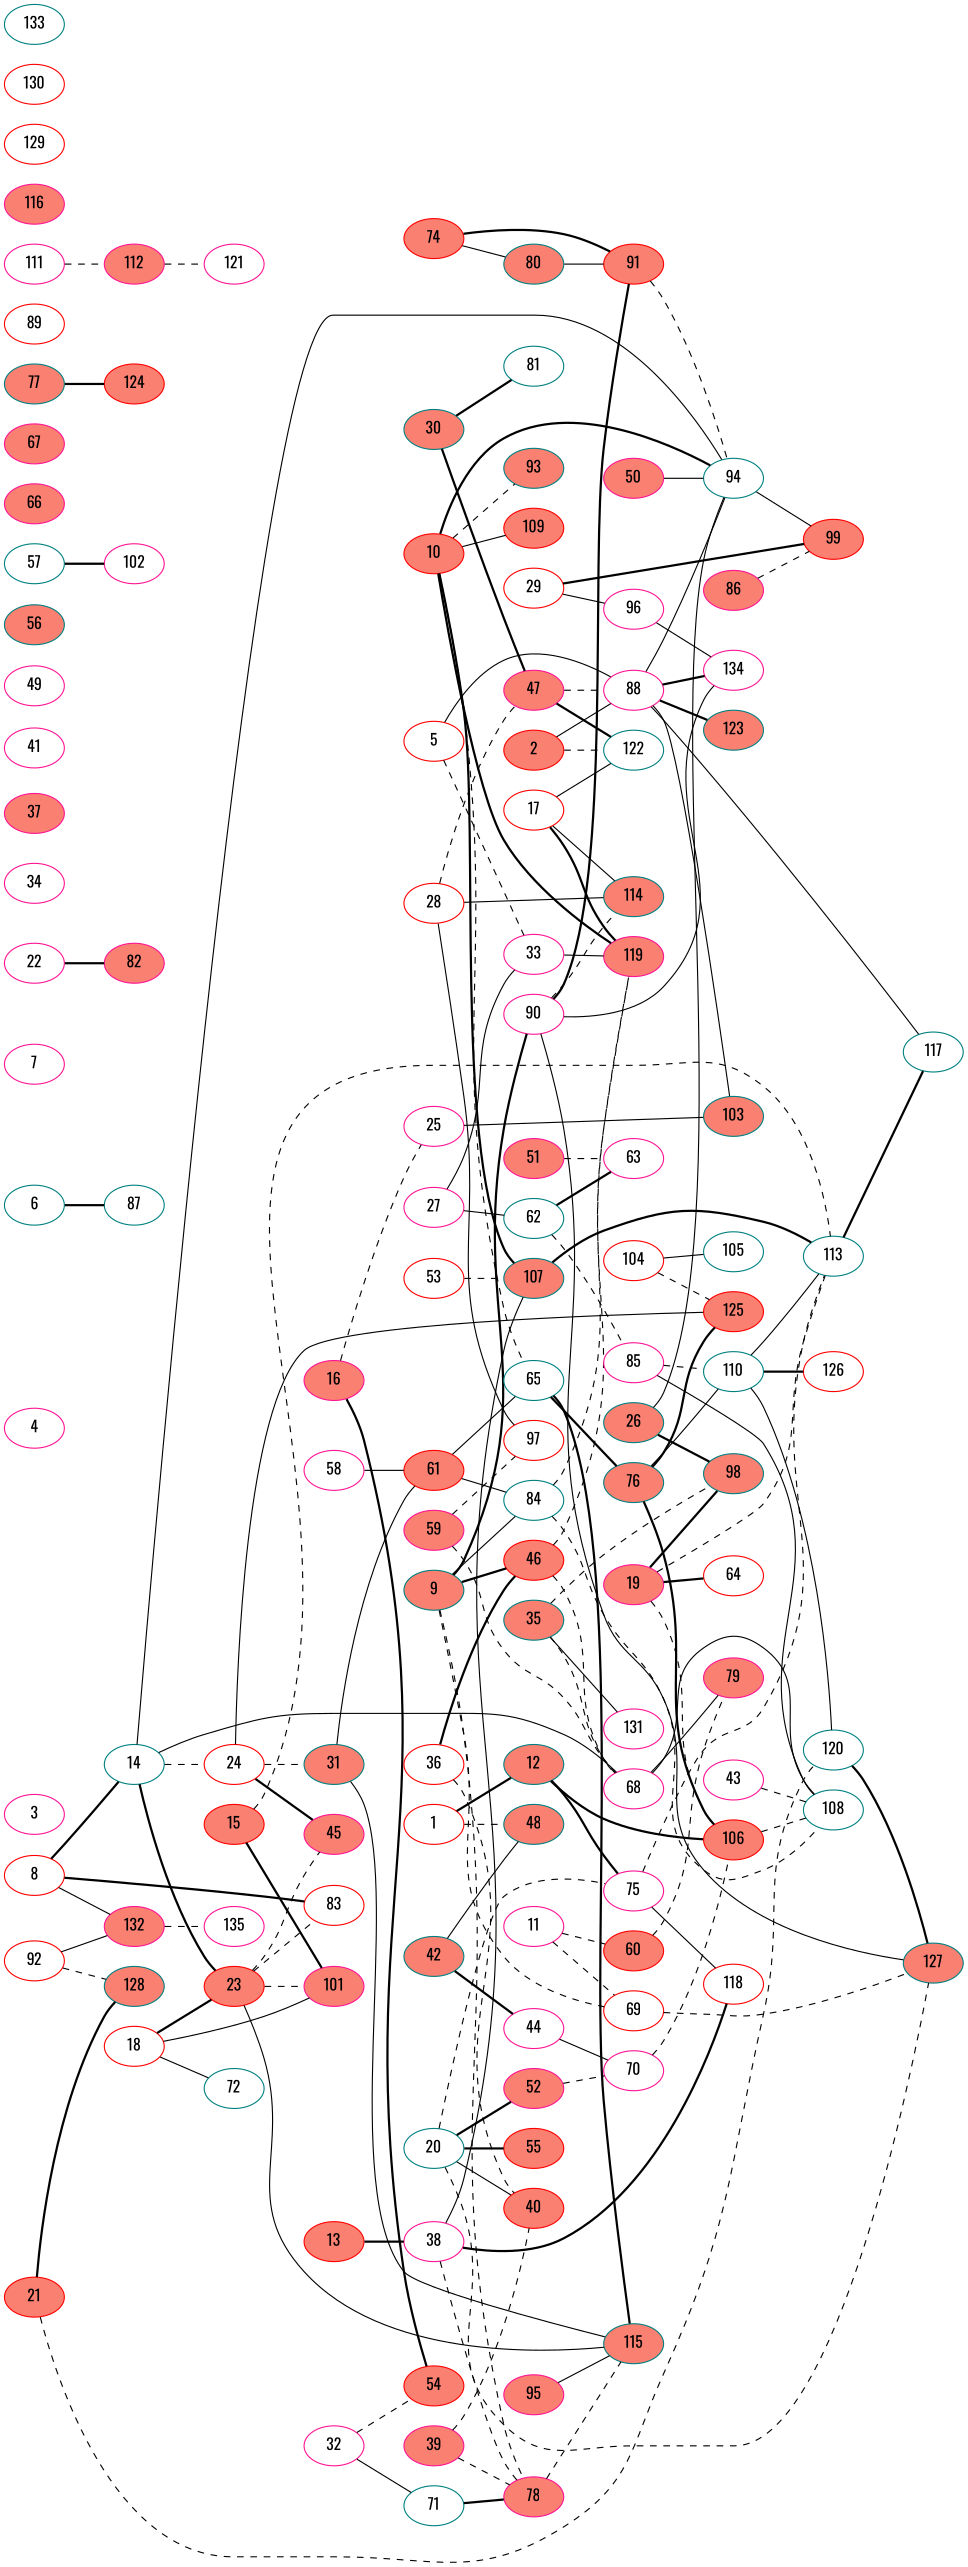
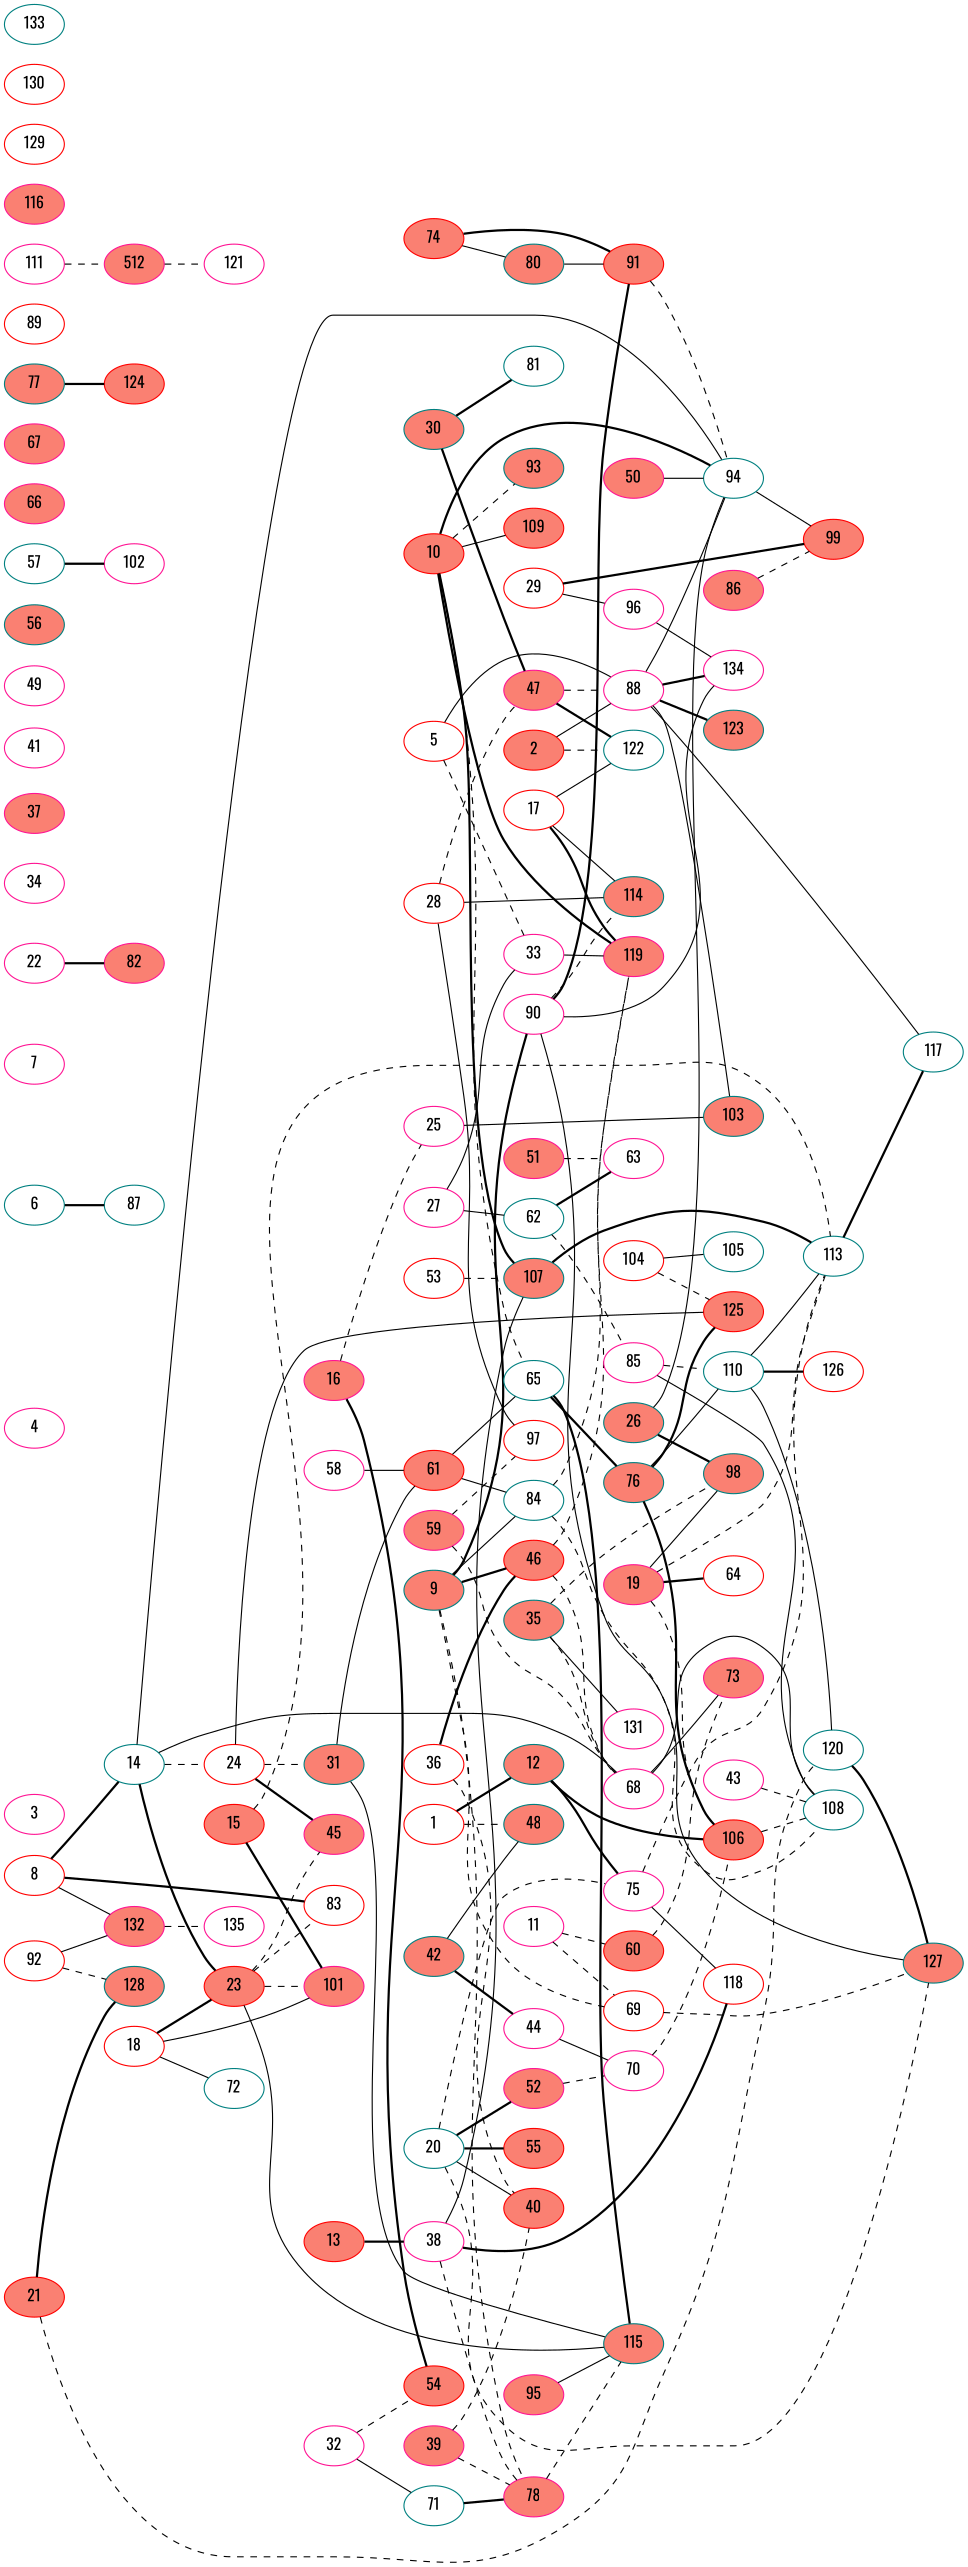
(134, 264) -> (134, 264)
(684, 1529) -> (684, 1529)
(734, 1678) -> (734, 1678)
